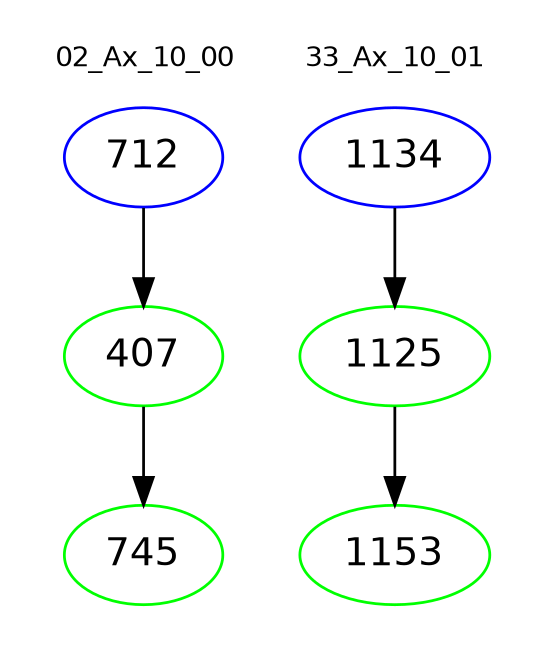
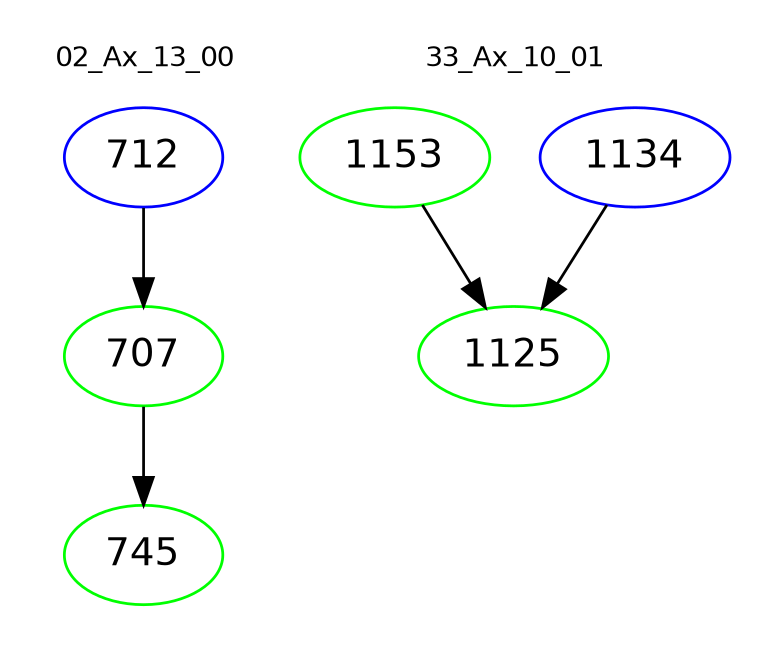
(145, 59) -> (145, 59)
(144, 356) -> (144, 356)
(395, 442) -> (447, 244)
